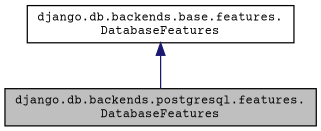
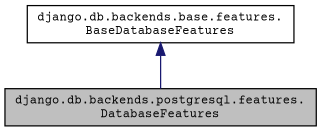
(161, 24) -> (161, 24)
